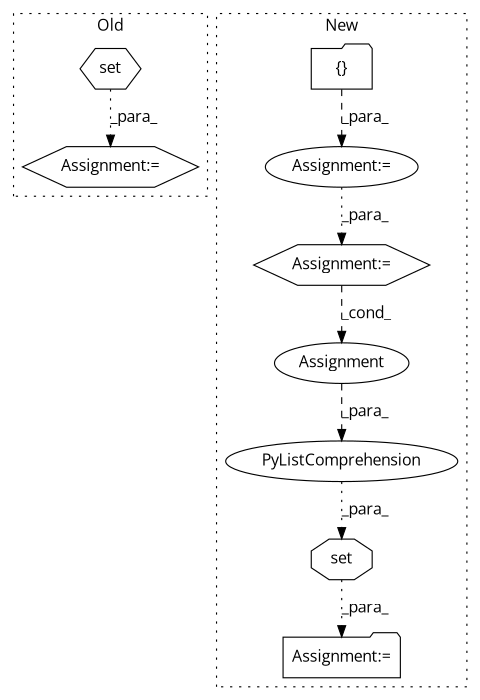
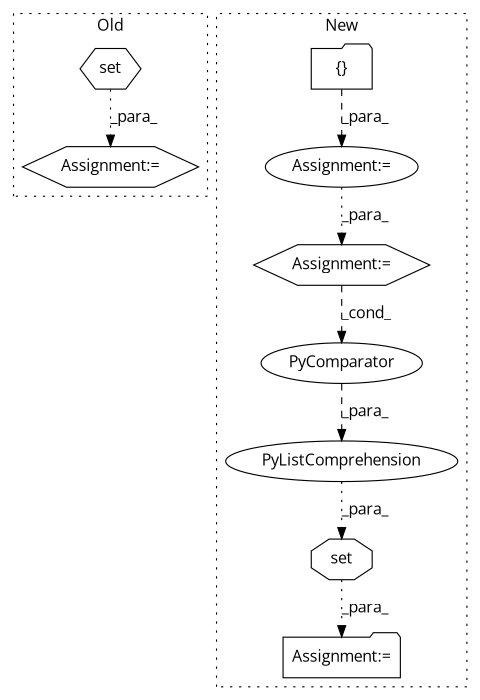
(342, 363) -> (342, 363)
